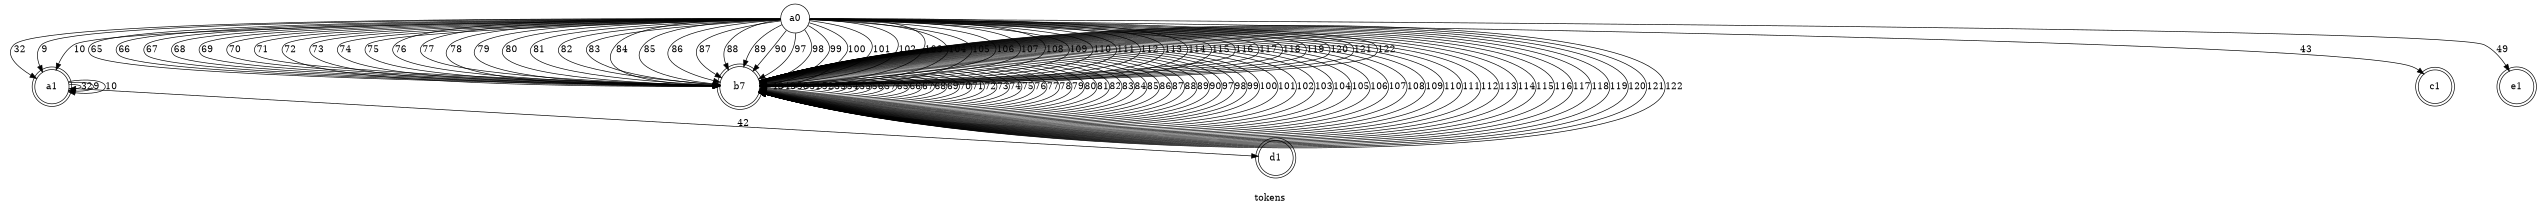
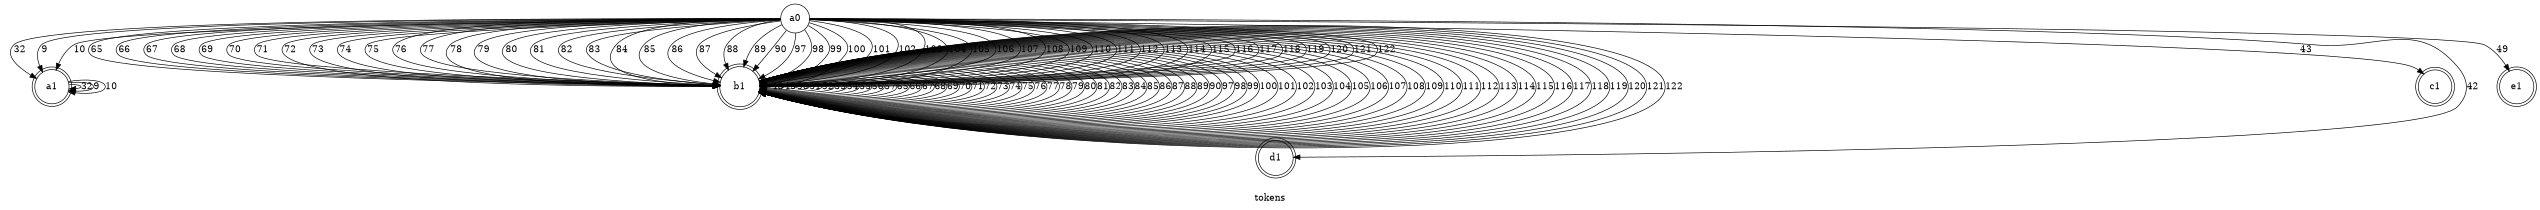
(740, 87) -> (740, 87)
(660, 122) -> (2241, 41)
